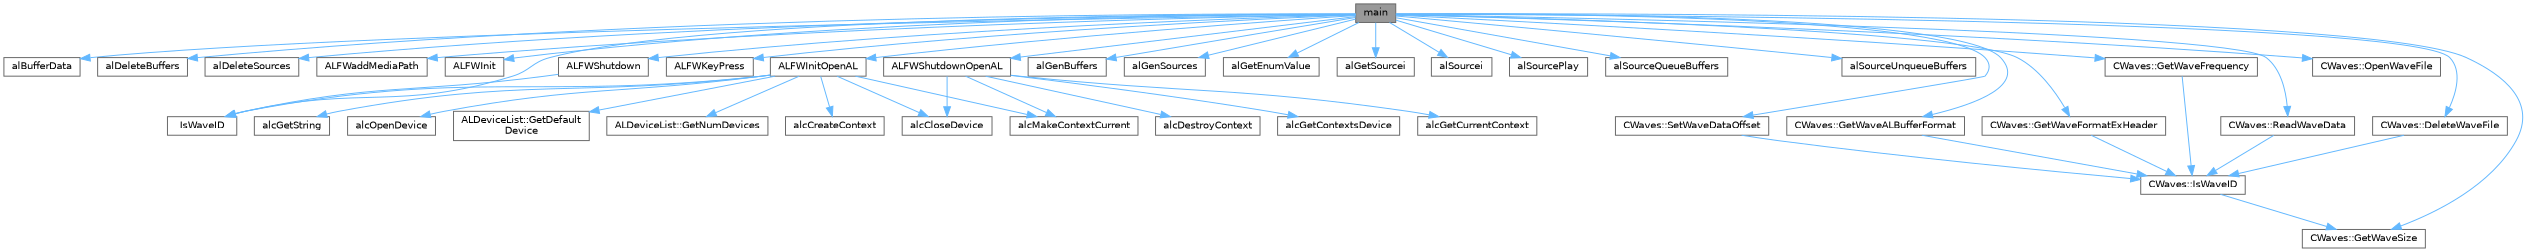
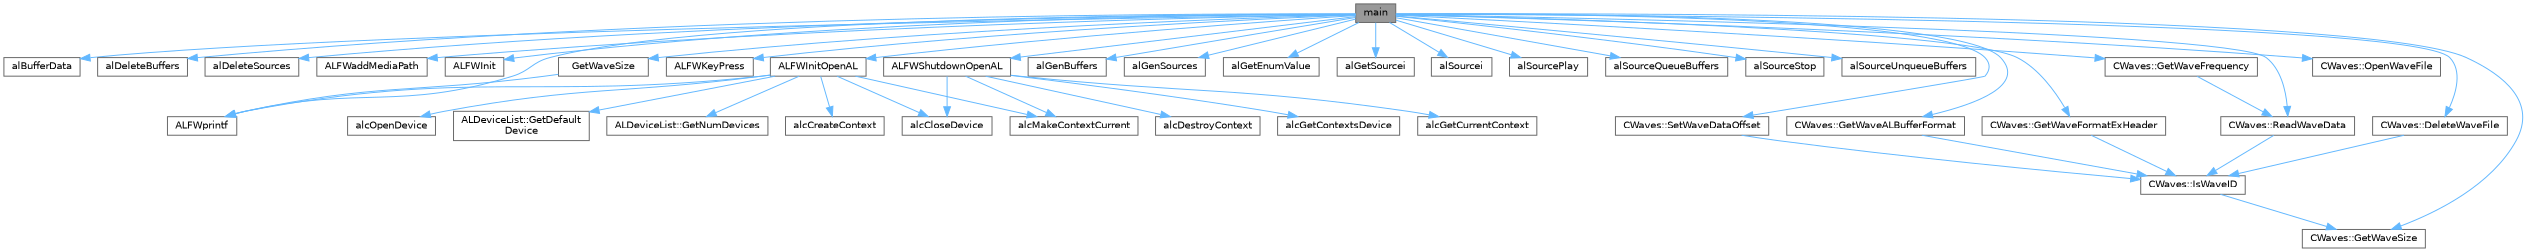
(603, 67) -> (603, 67)
none -> (1785, 67)
(2187, 121) -> (2230, 94)
(202, 126) -> (202, 126)
(292, 126) -> none
